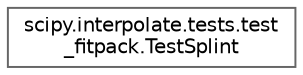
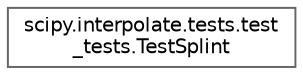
(152, 37) -> (152, 37)
